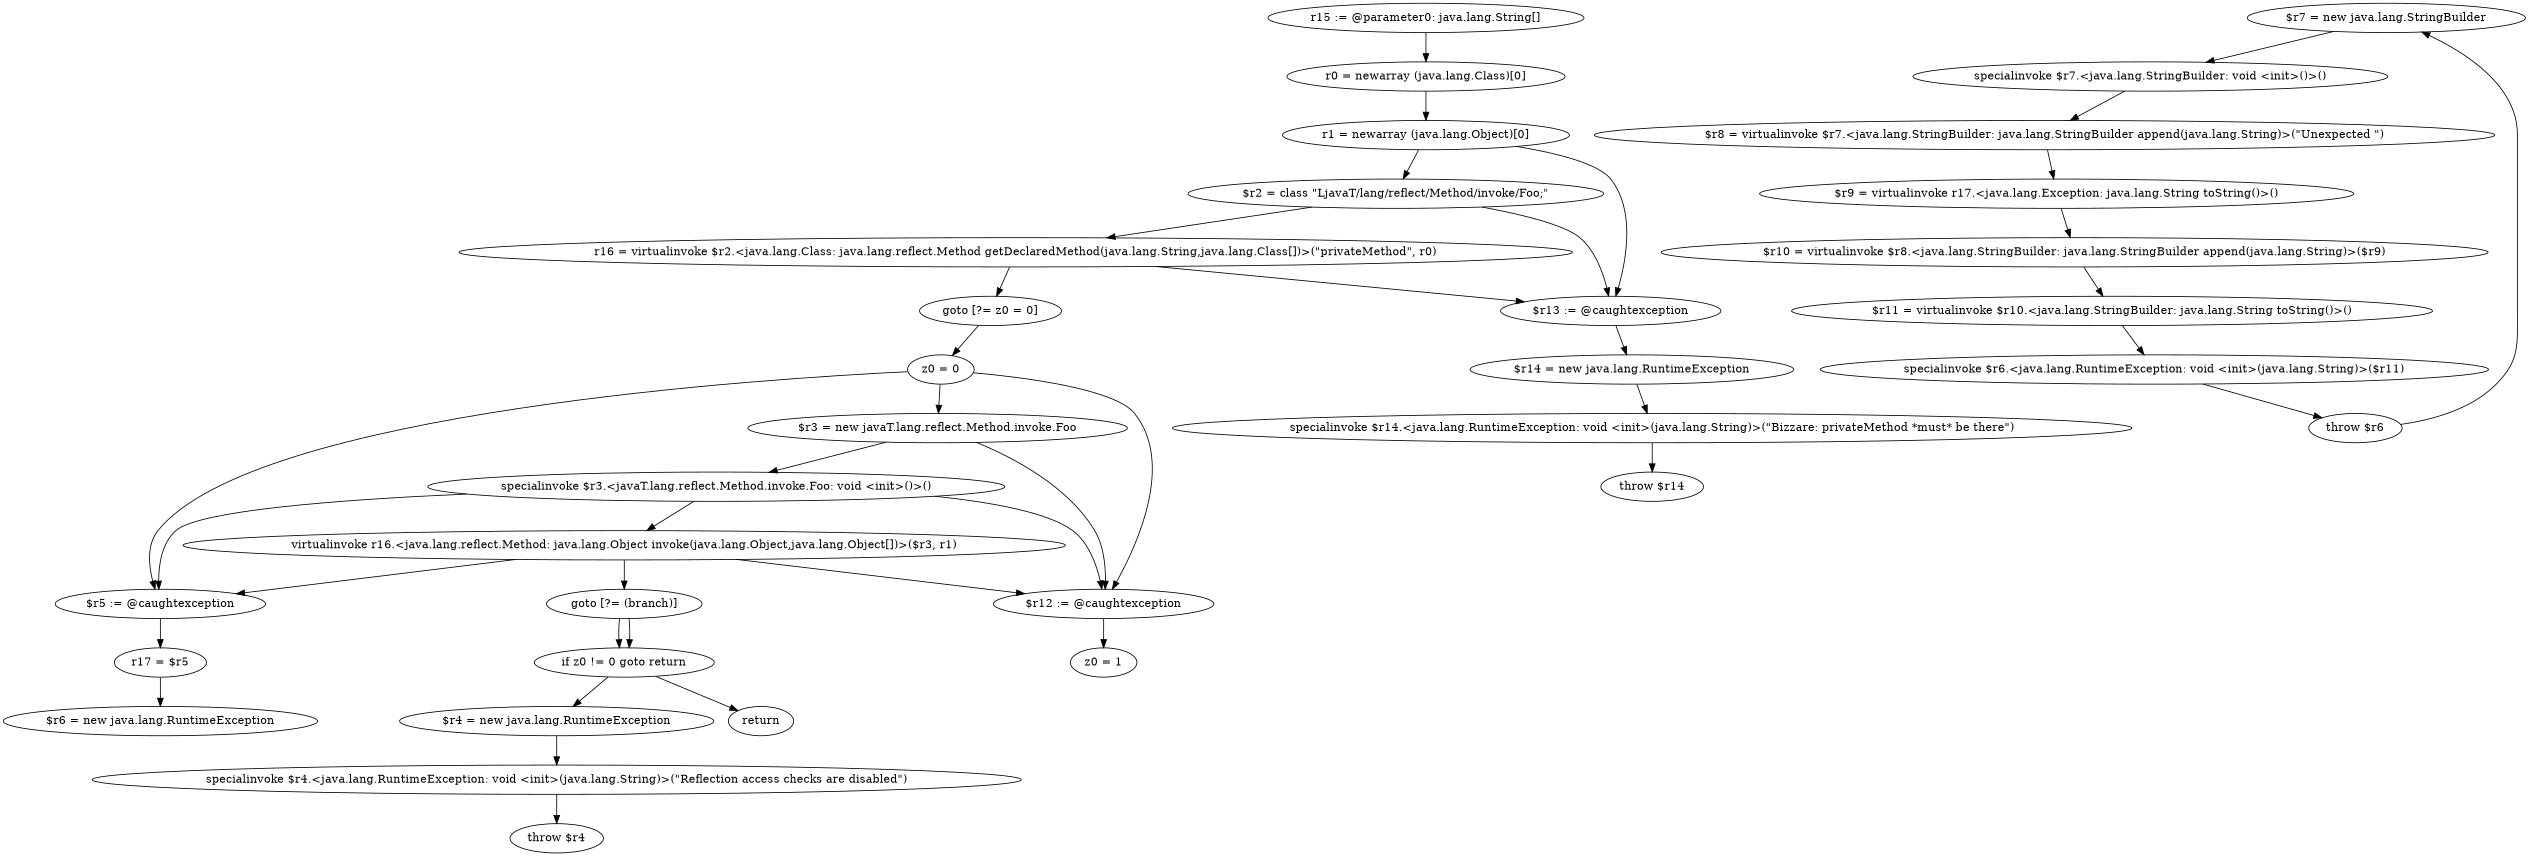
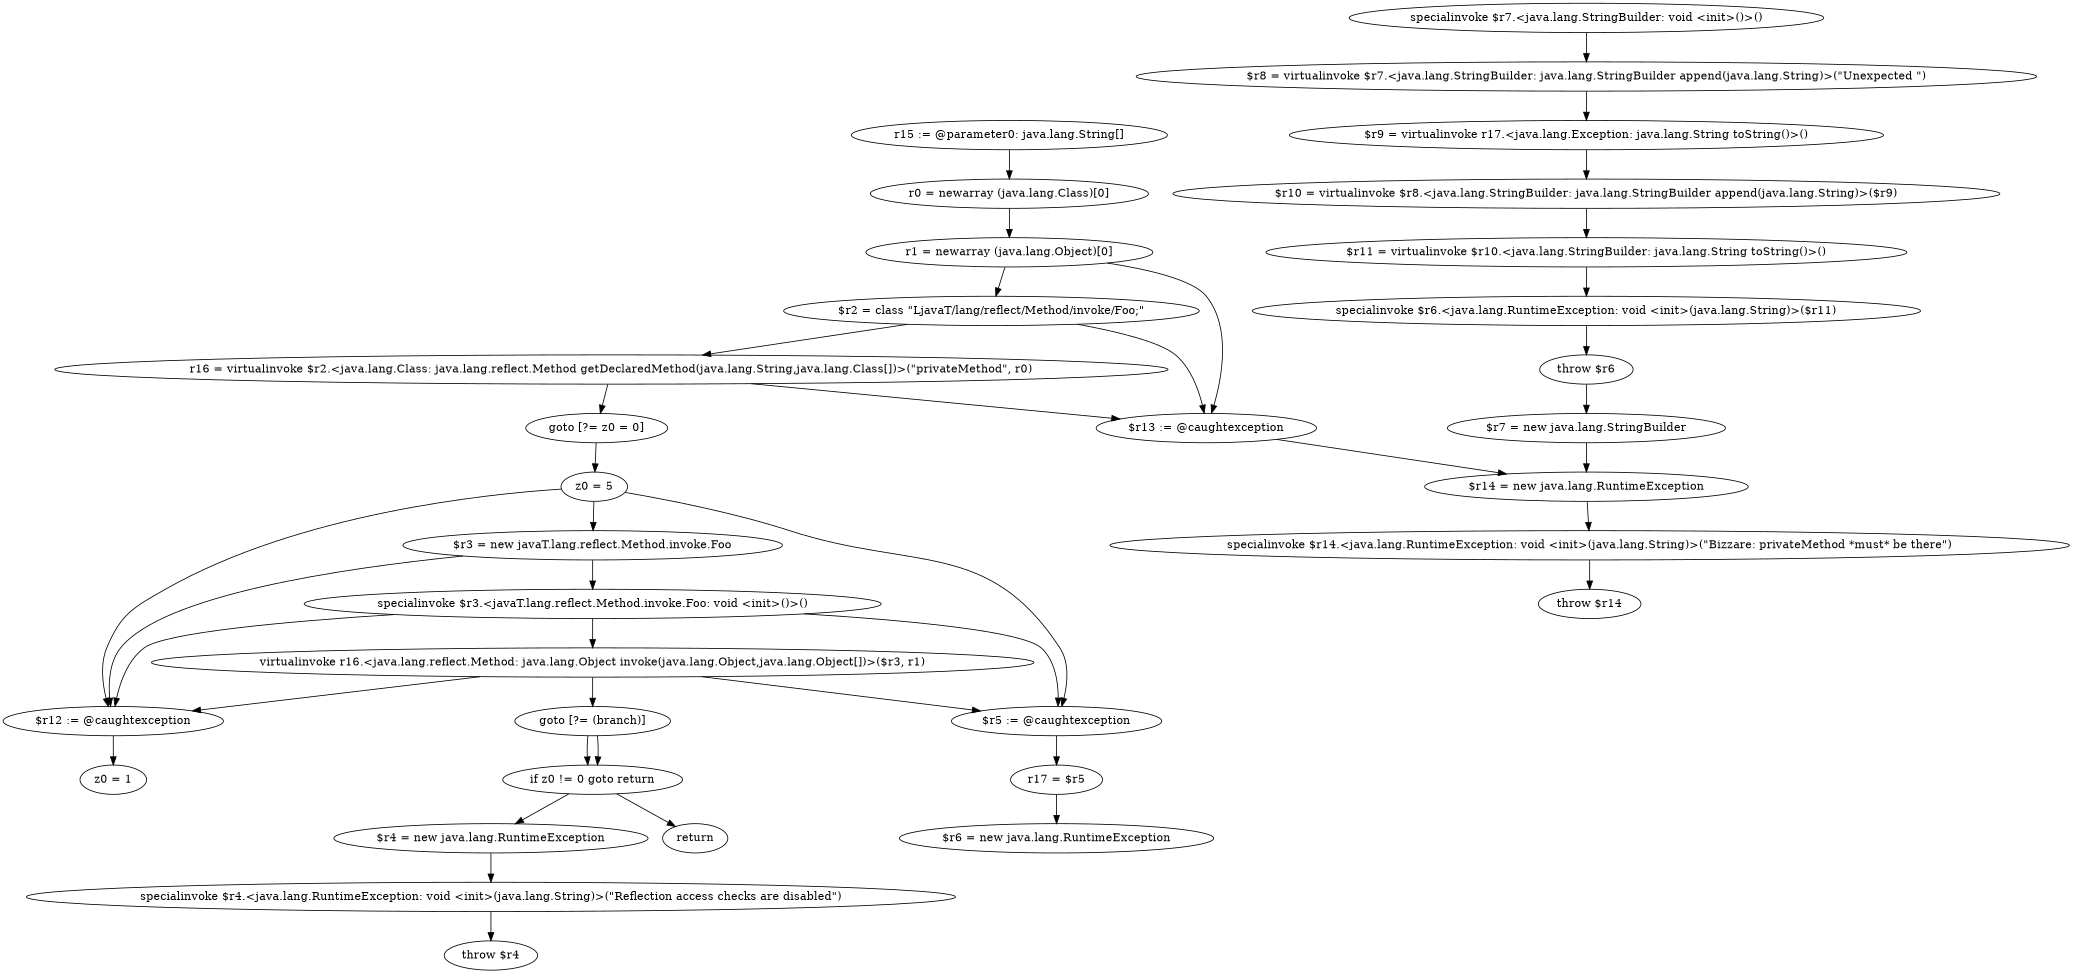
(2274, 46) -> (1586, 453)
(941, 370) -> (594, 487)
